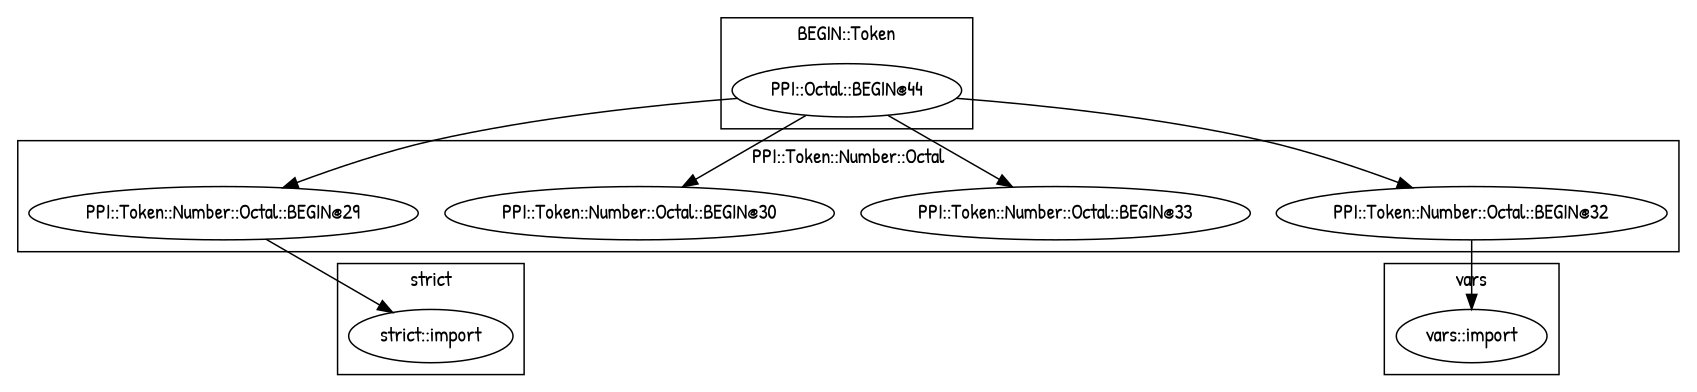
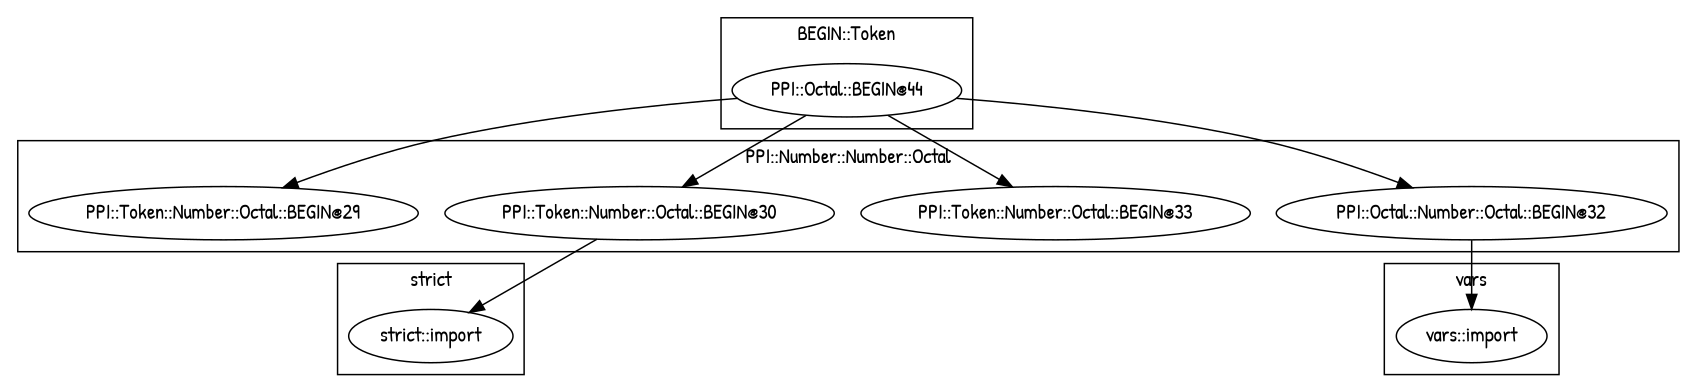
(848, 158) -> (848, 158)
(1472, 213) -> (1472, 213)
(323, 272) -> (540, 272)
